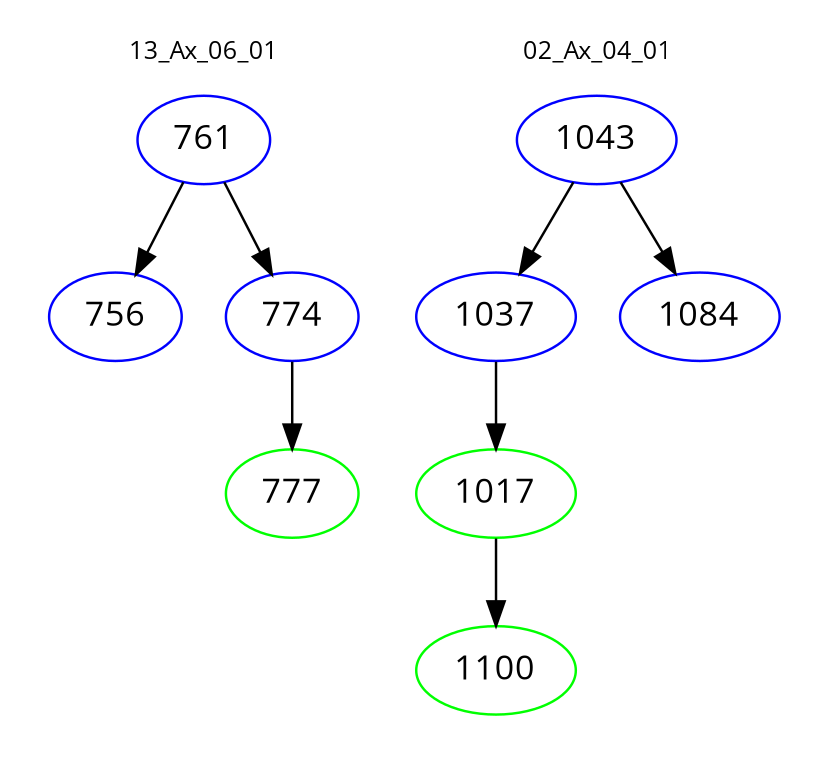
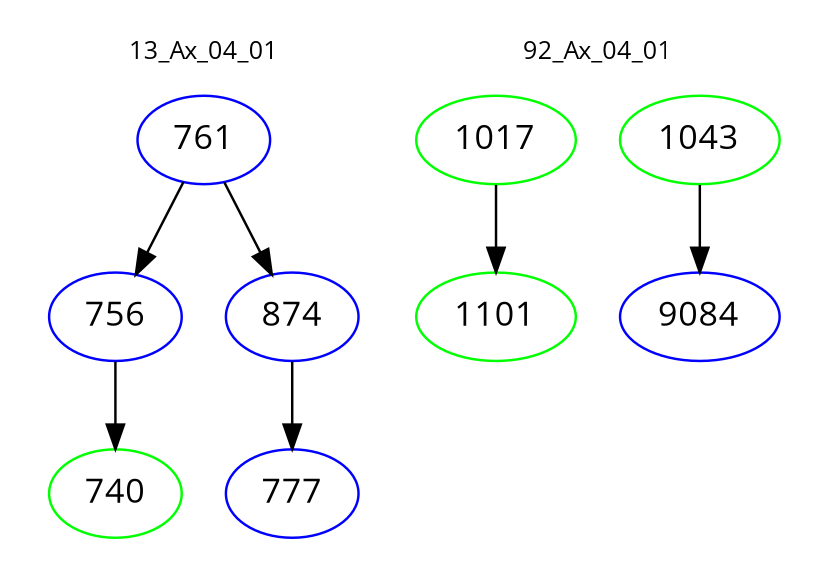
(204, 53) -> (204, 53)
(598, 53) -> (598, 53)
(597, 140) -> (700, 140)
(292, 317) -> (292, 317)
(496, 317) -> none
(700, 317) -> (700, 317)
none -> (115, 494)
(292, 494) -> (292, 494)
(496, 670) -> (496, 317)
